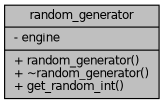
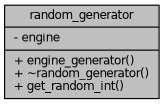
(77, 61) -> (74, 61)
